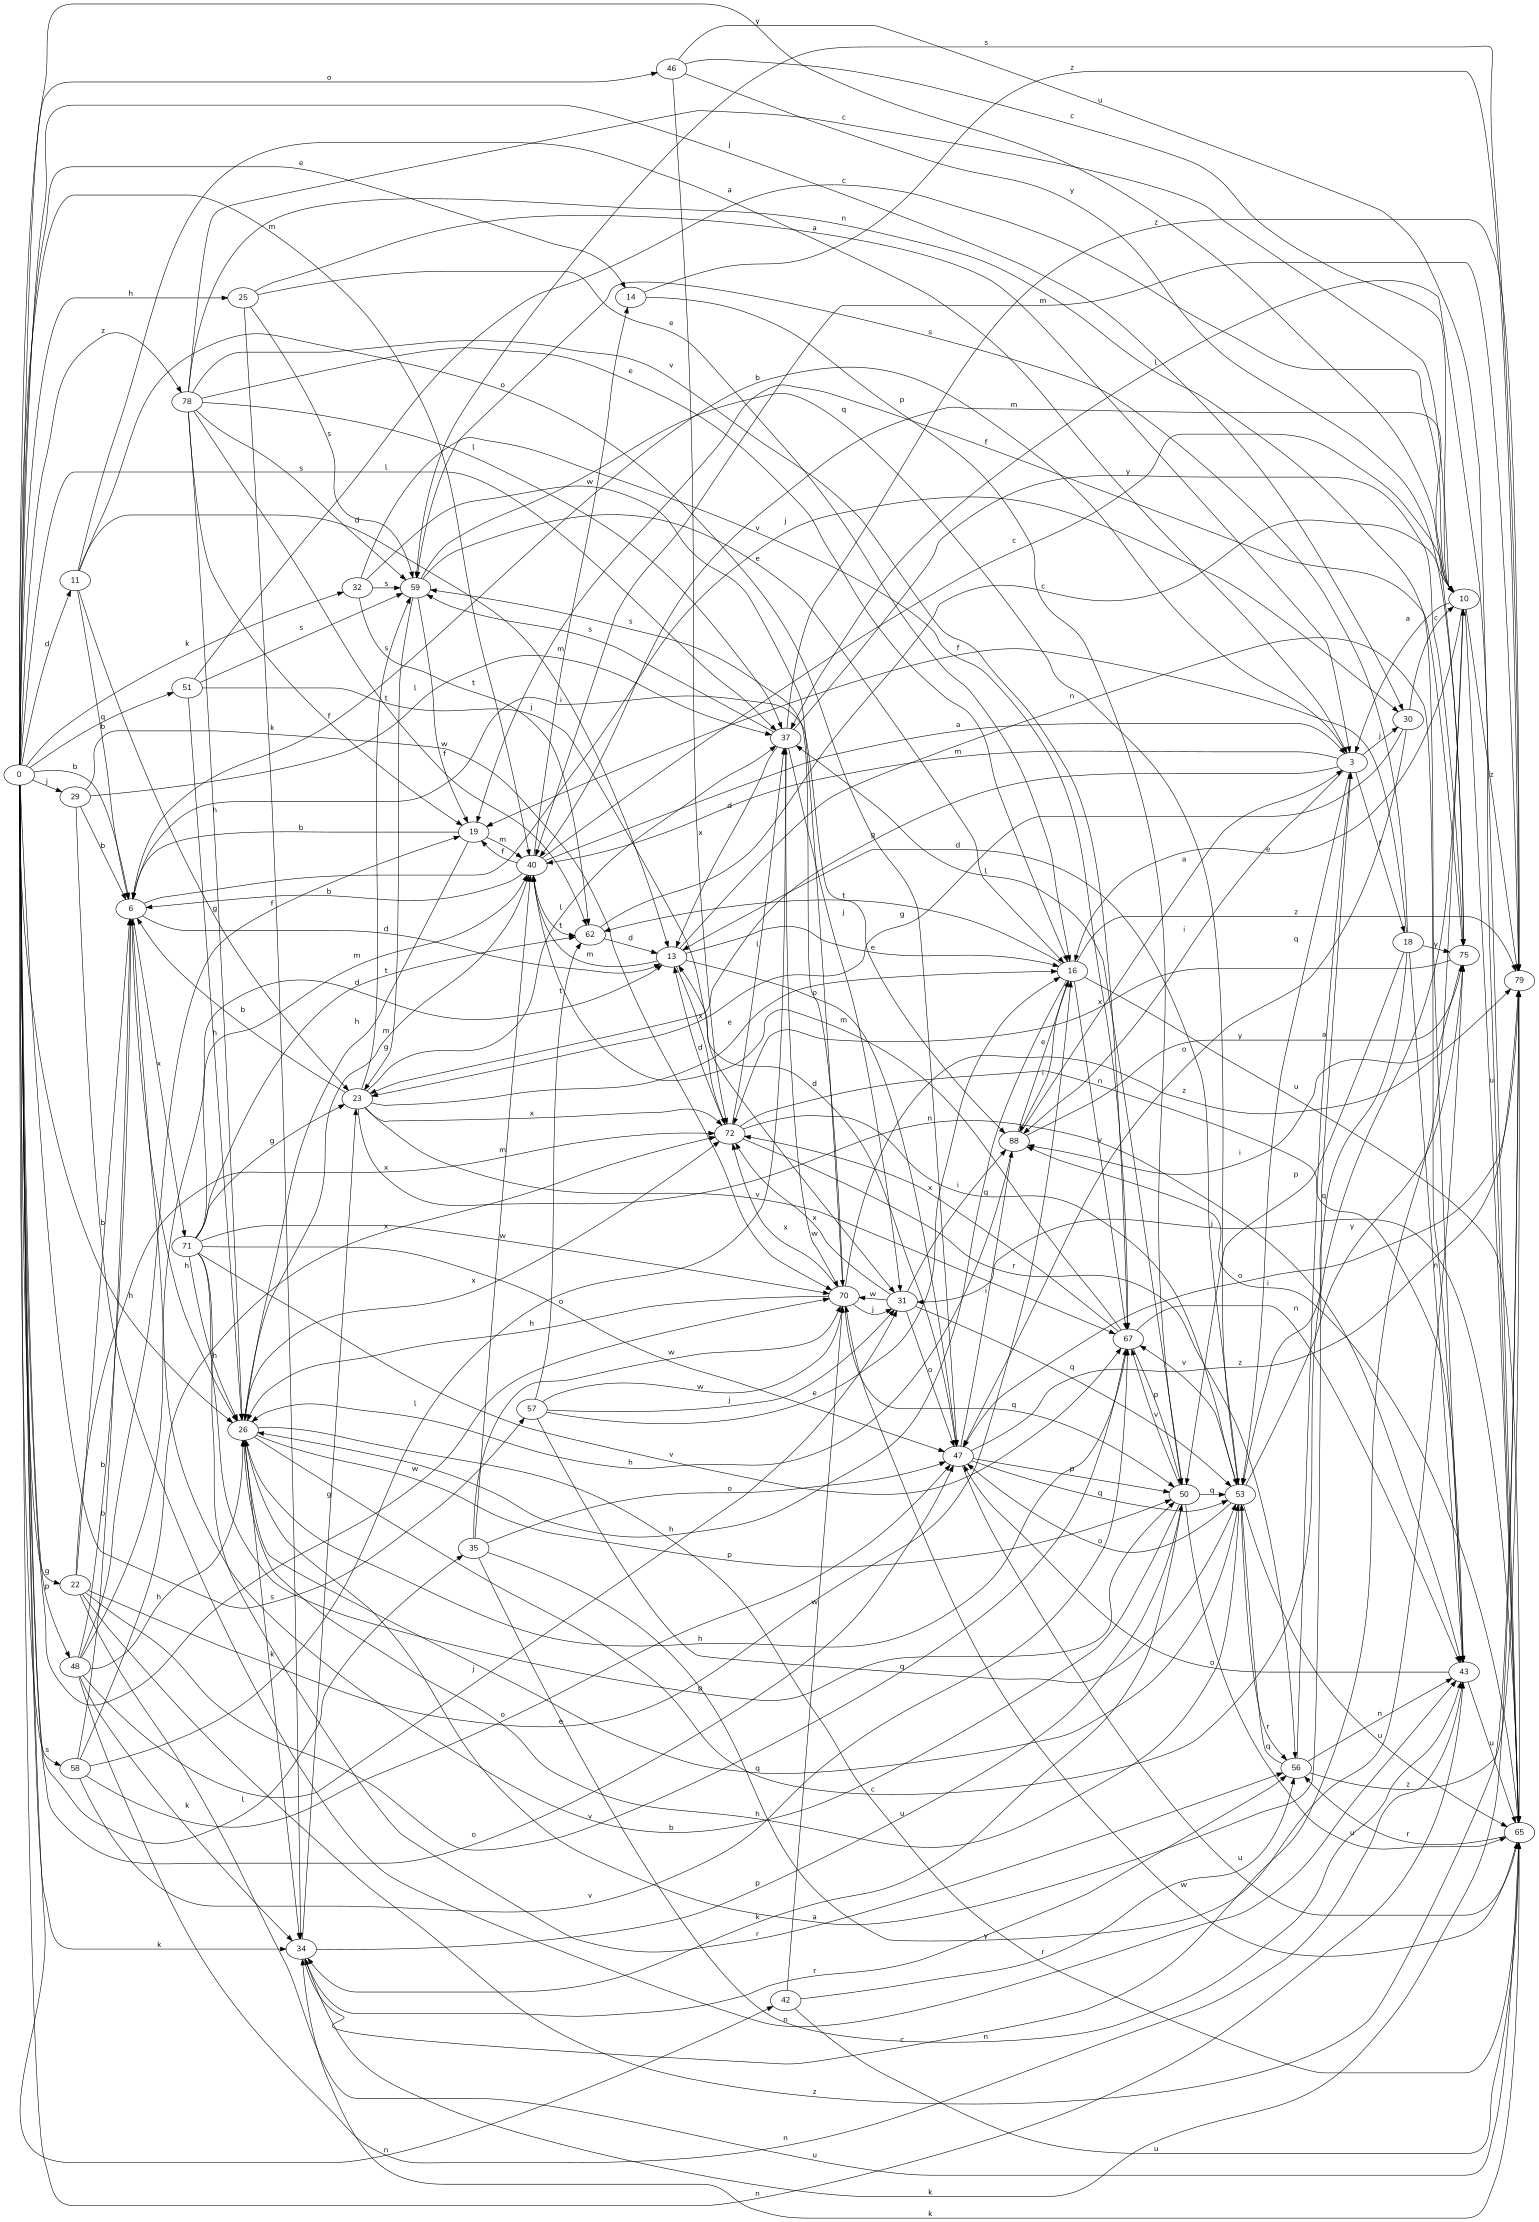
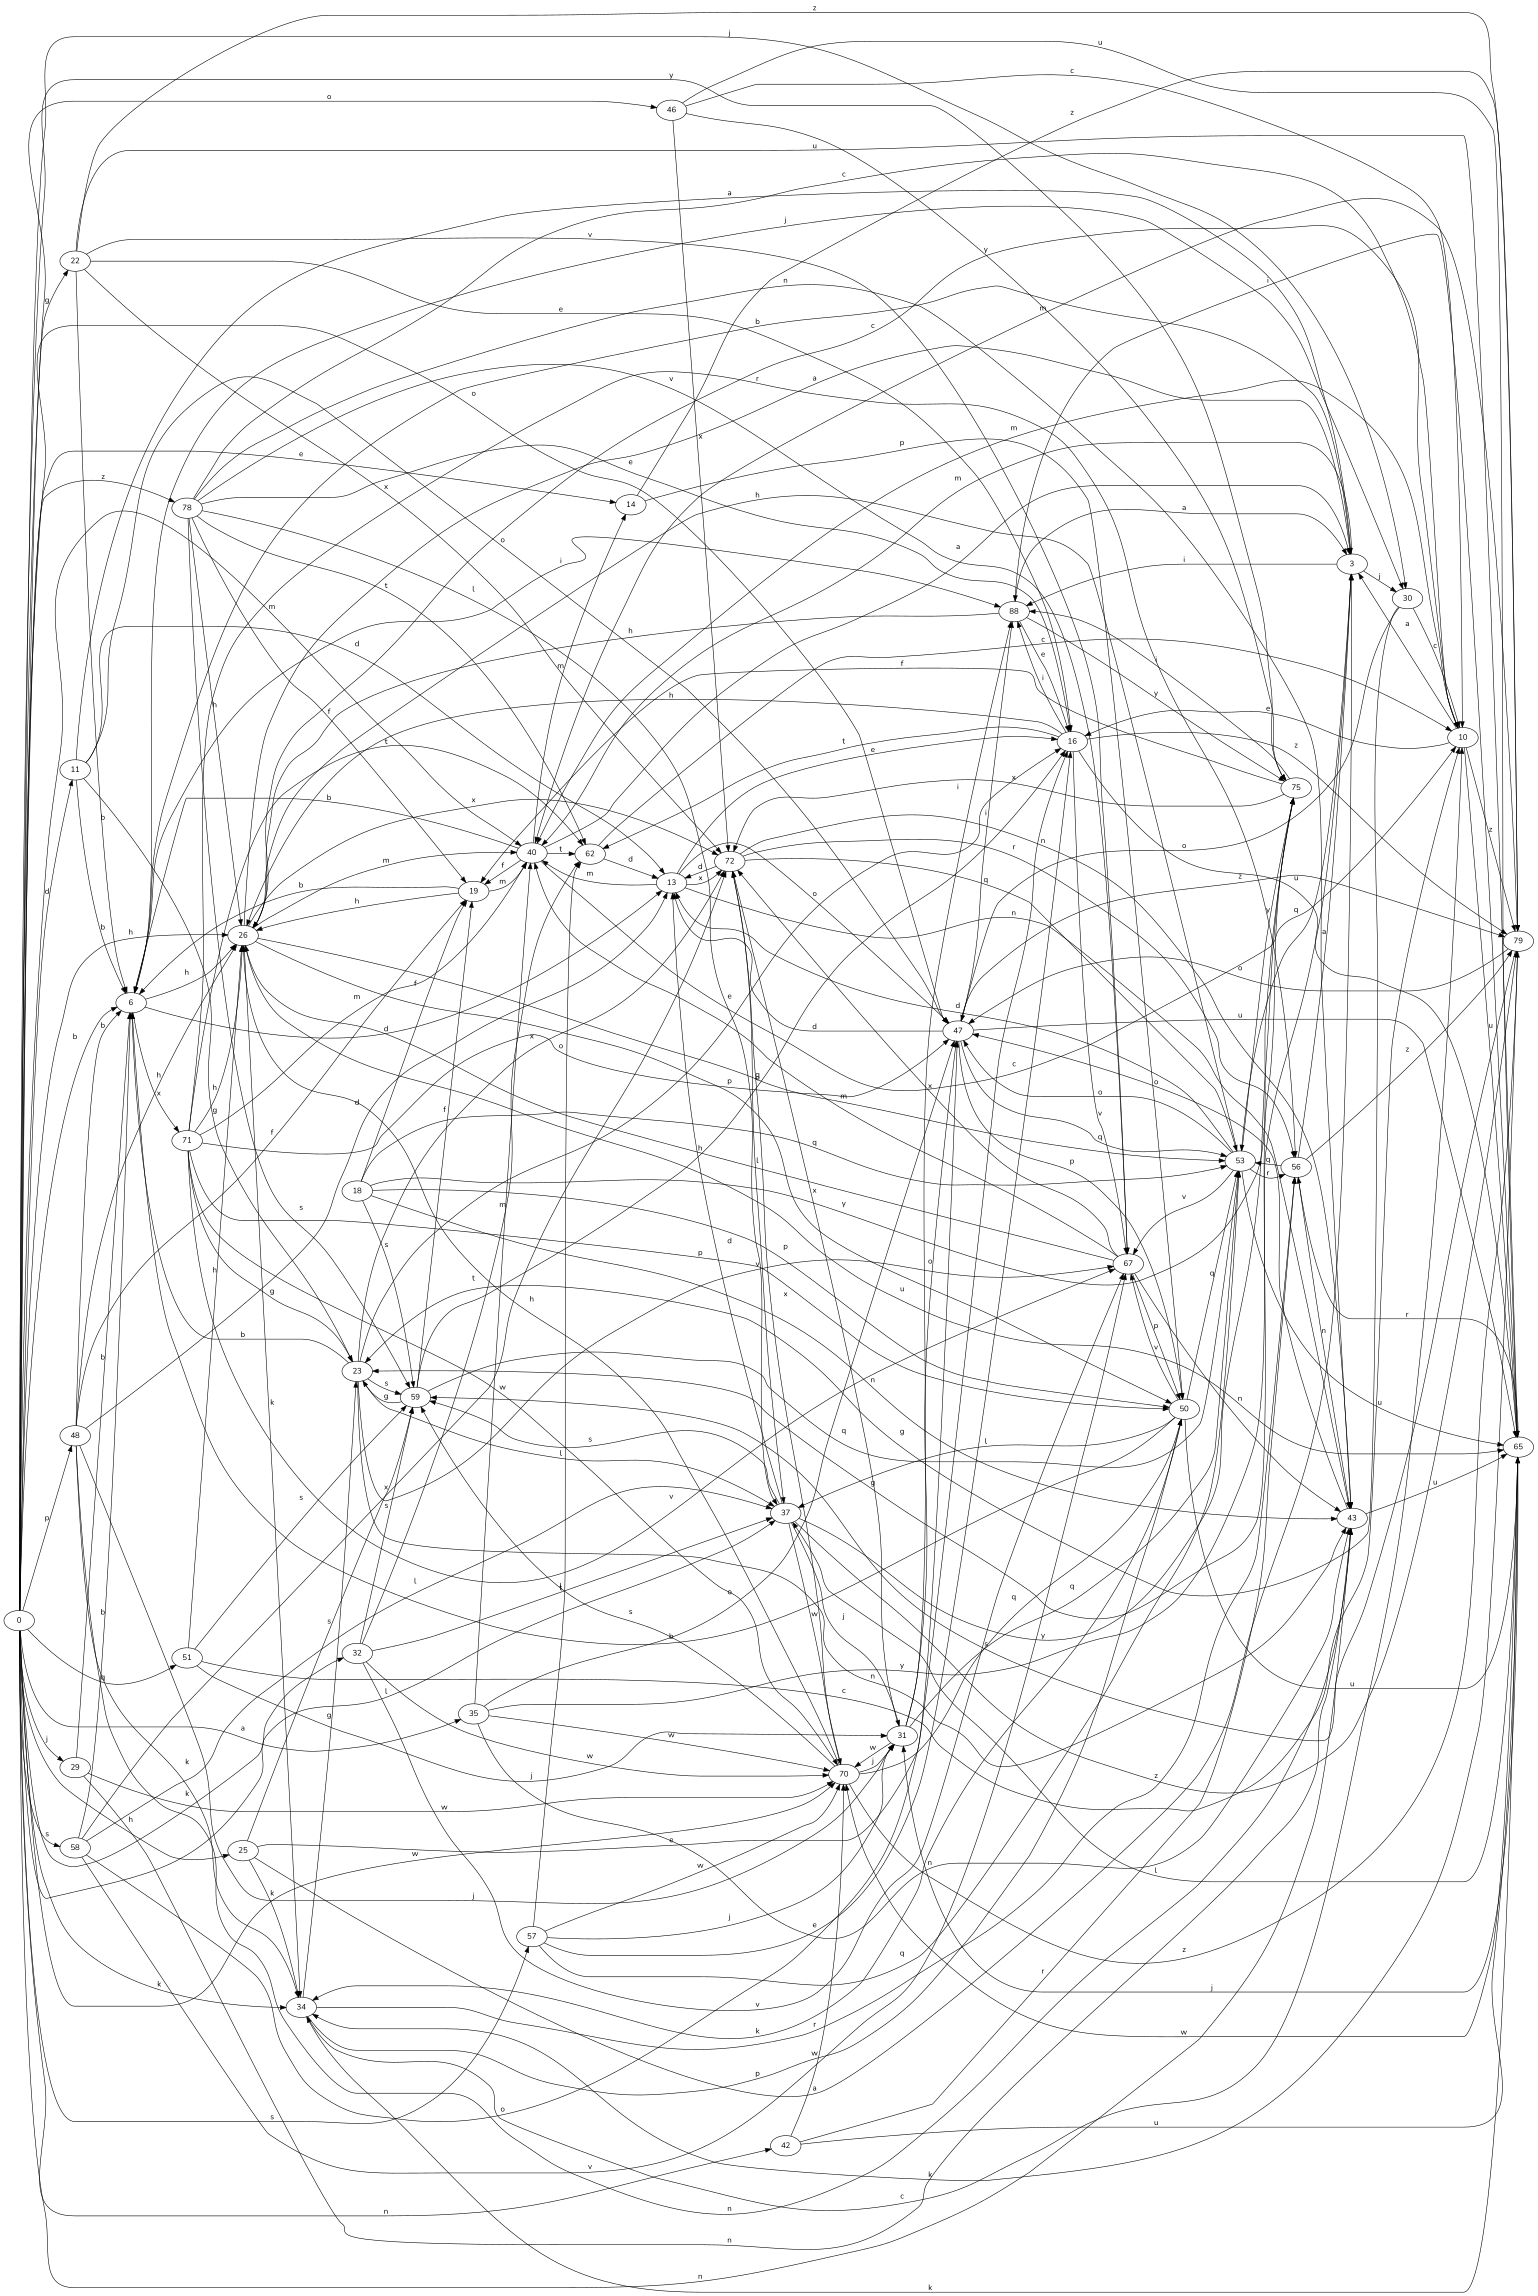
(428, 695) -> (570, 1589)
(1380, 853) -> none
(243, 1800) -> (243, 1728)
